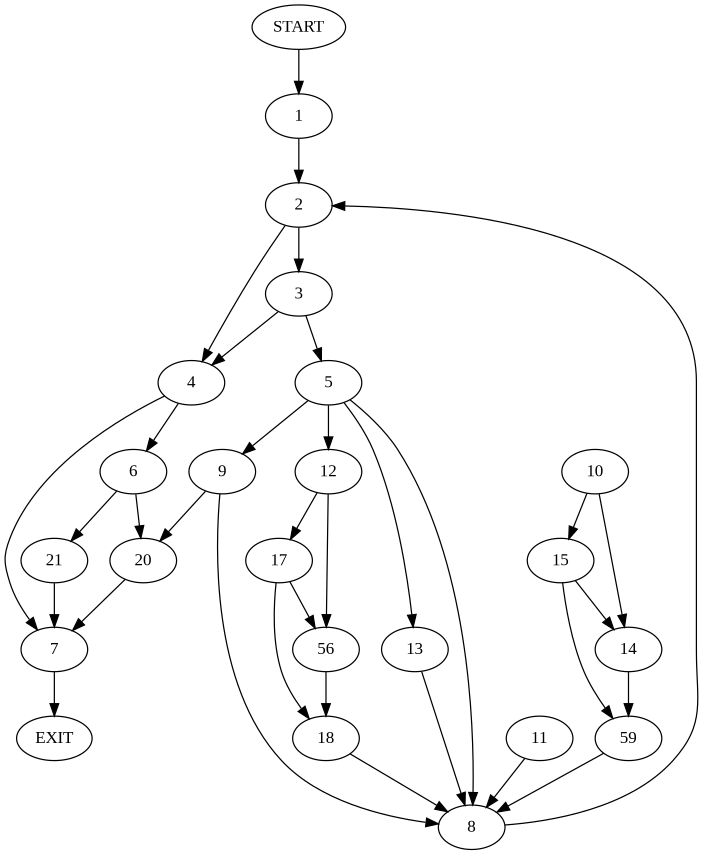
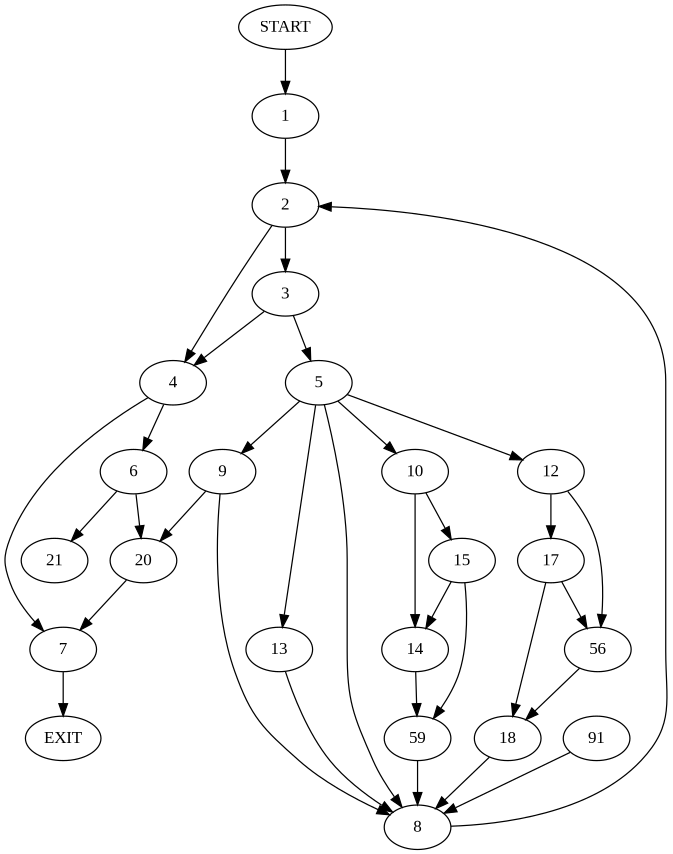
none -> (362, 423)
(54, 599) -> none
(540, 738) -> (597, 738)
